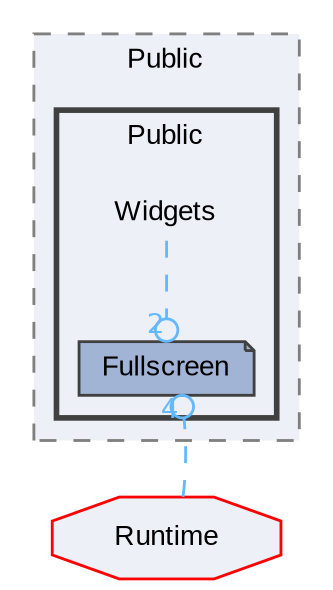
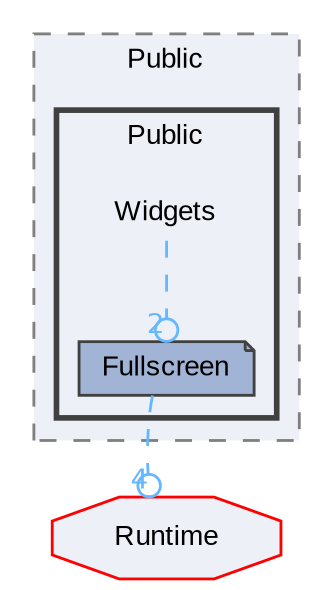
(186, 458) -> (148, 435)
